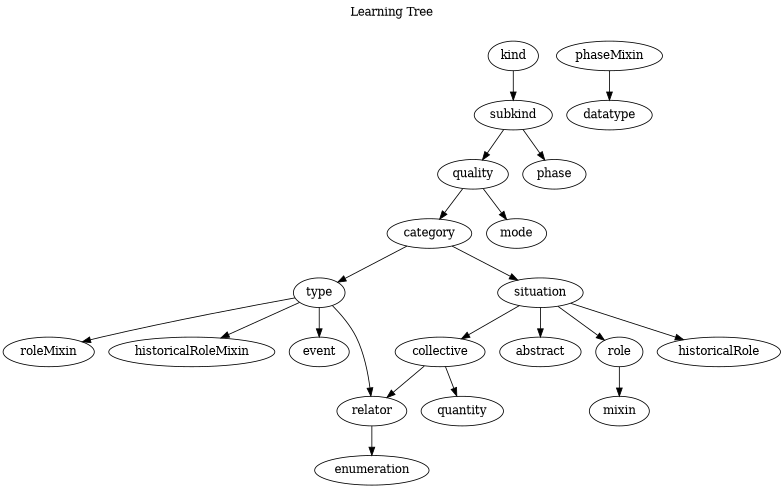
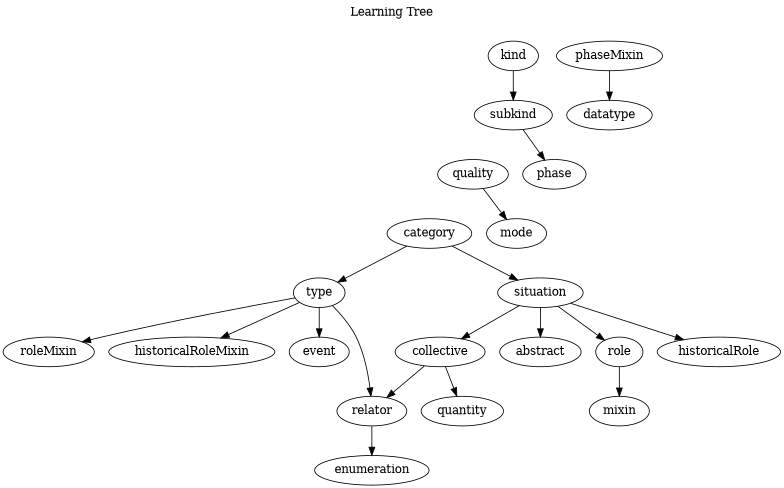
(495, 141) -> none
(454, 201) -> none
